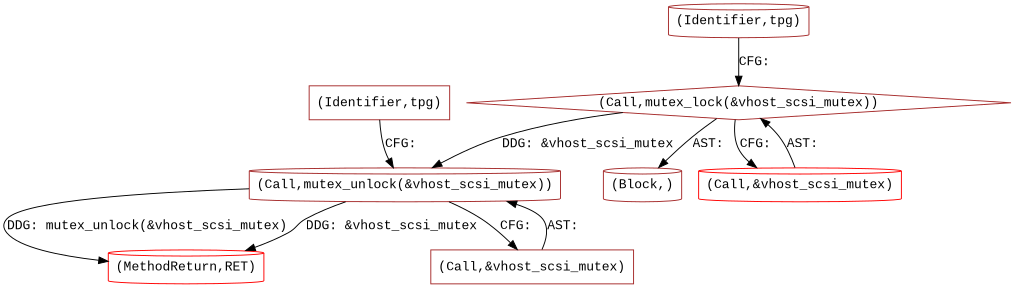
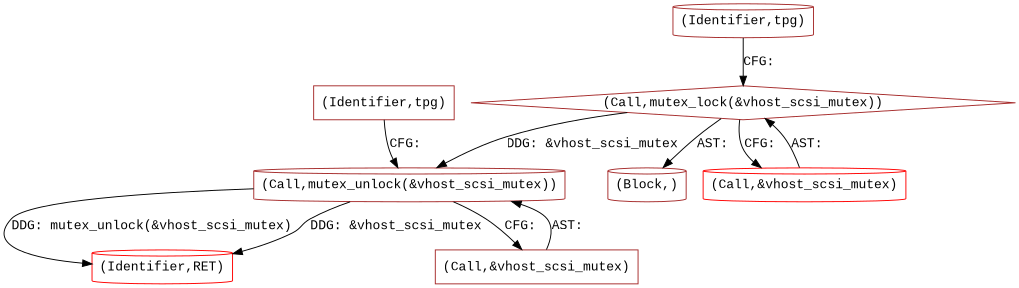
(186, 267) -> (162, 267)
